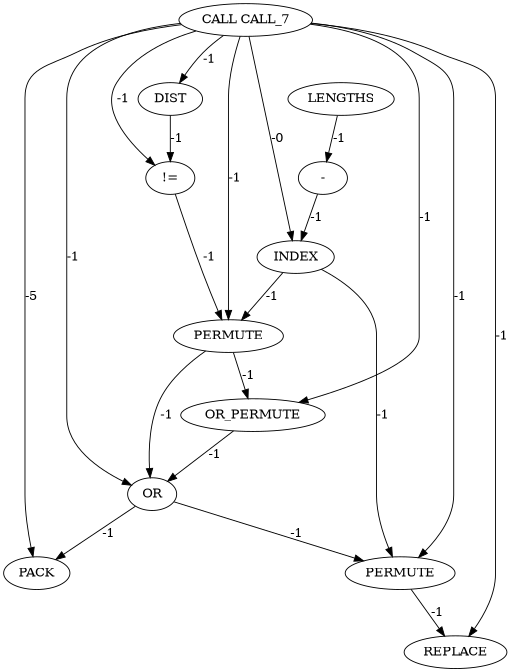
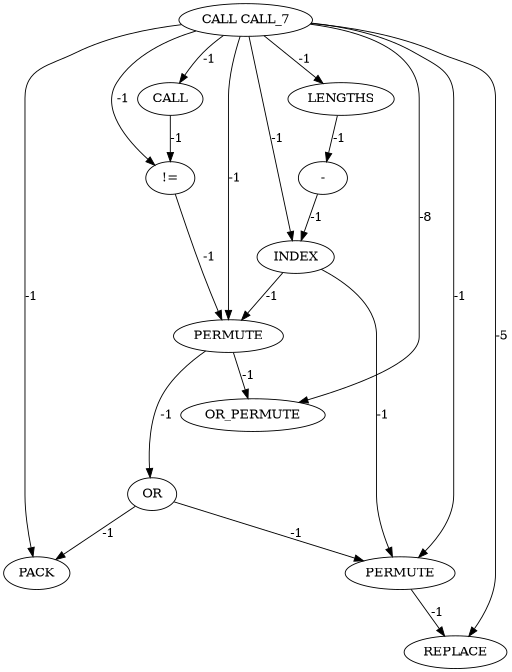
(170, 99) -> (170, 99)
(277, 139) -> (277, 139)
(426, 218) -> (426, 218)
(67, 228) -> (290, 57)
(31, 297) -> (31, 297)
(502, 336) -> (502, 336)
(204, 453) -> none
